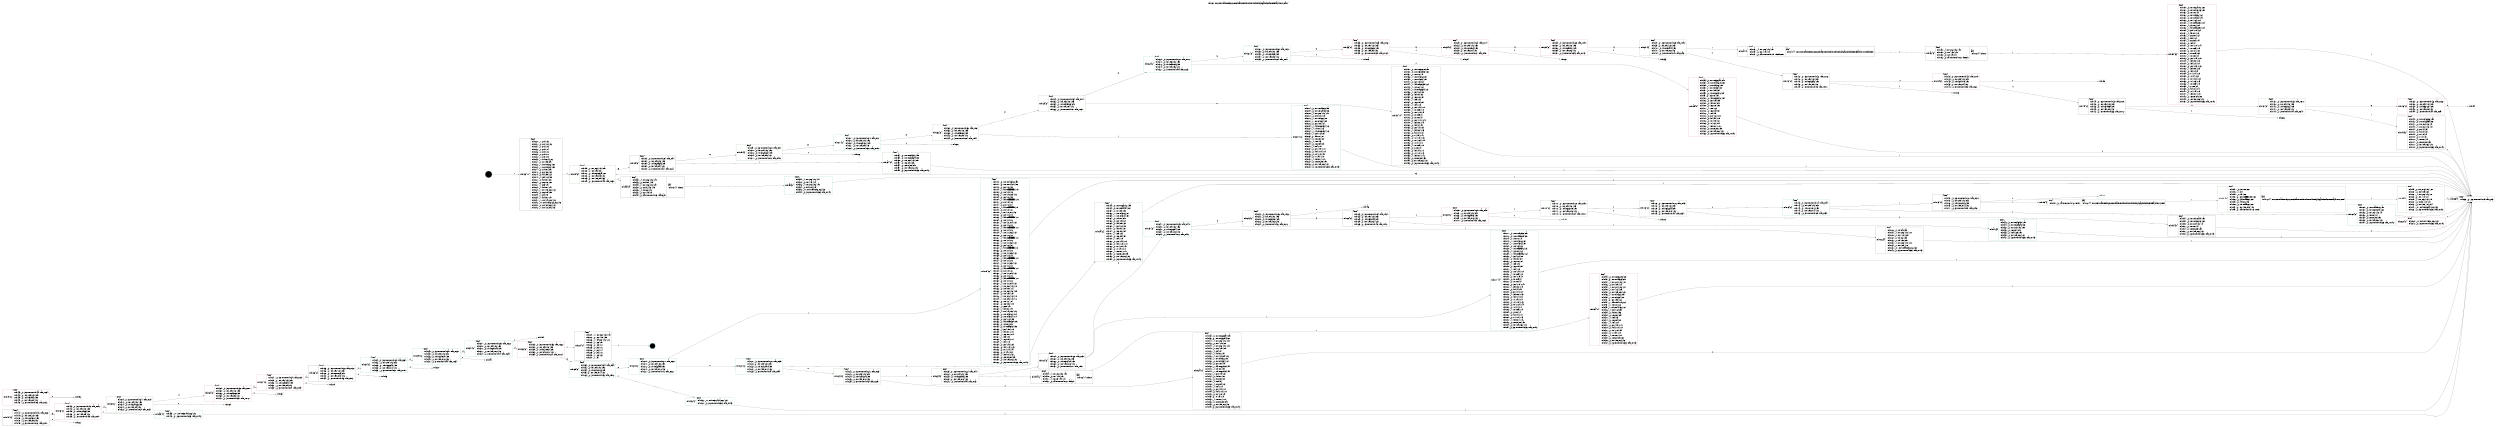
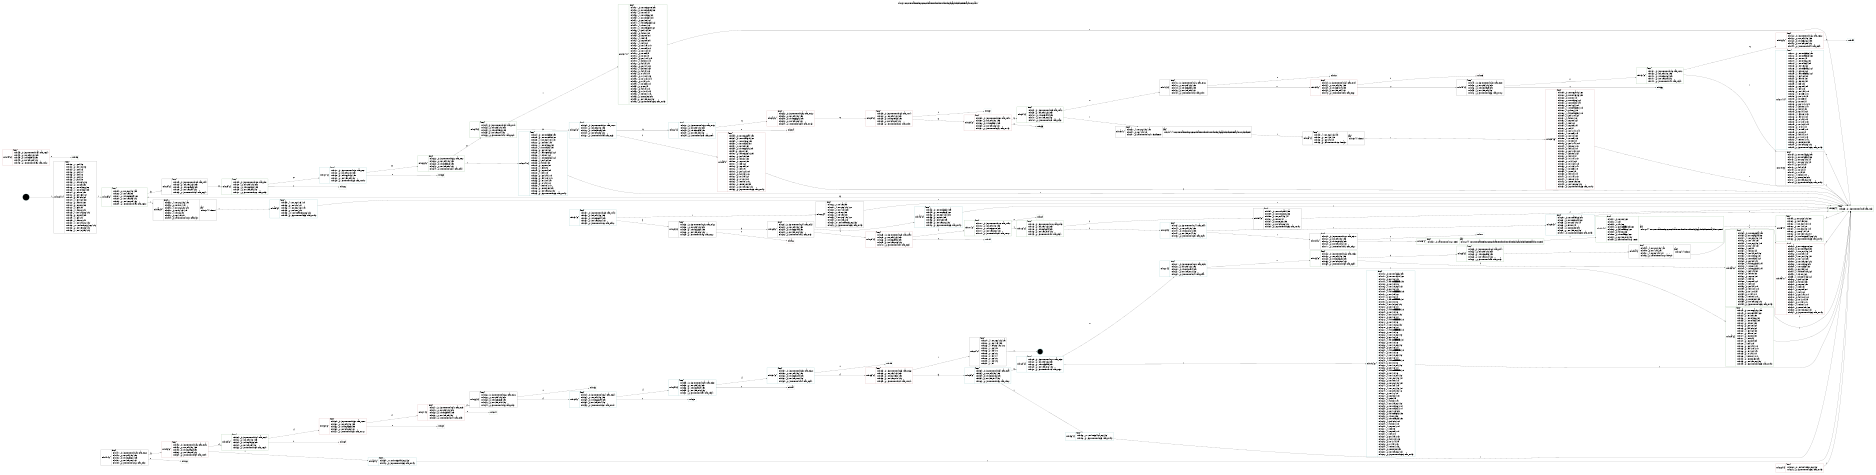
(1465, 60) -> none
(1217, 103) -> (543, 93)
(906, 163) -> none
(1062, 361) -> none
